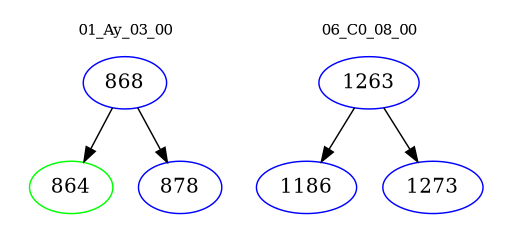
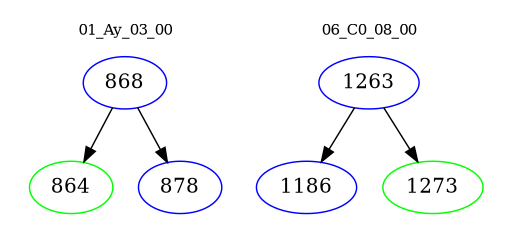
(433, 187) -> (433, 187)
